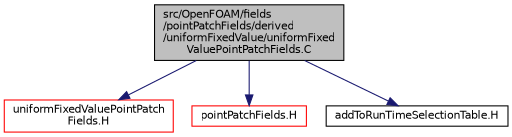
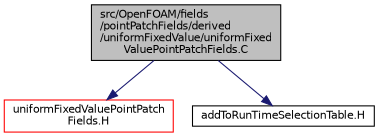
(249, 116) -> none
